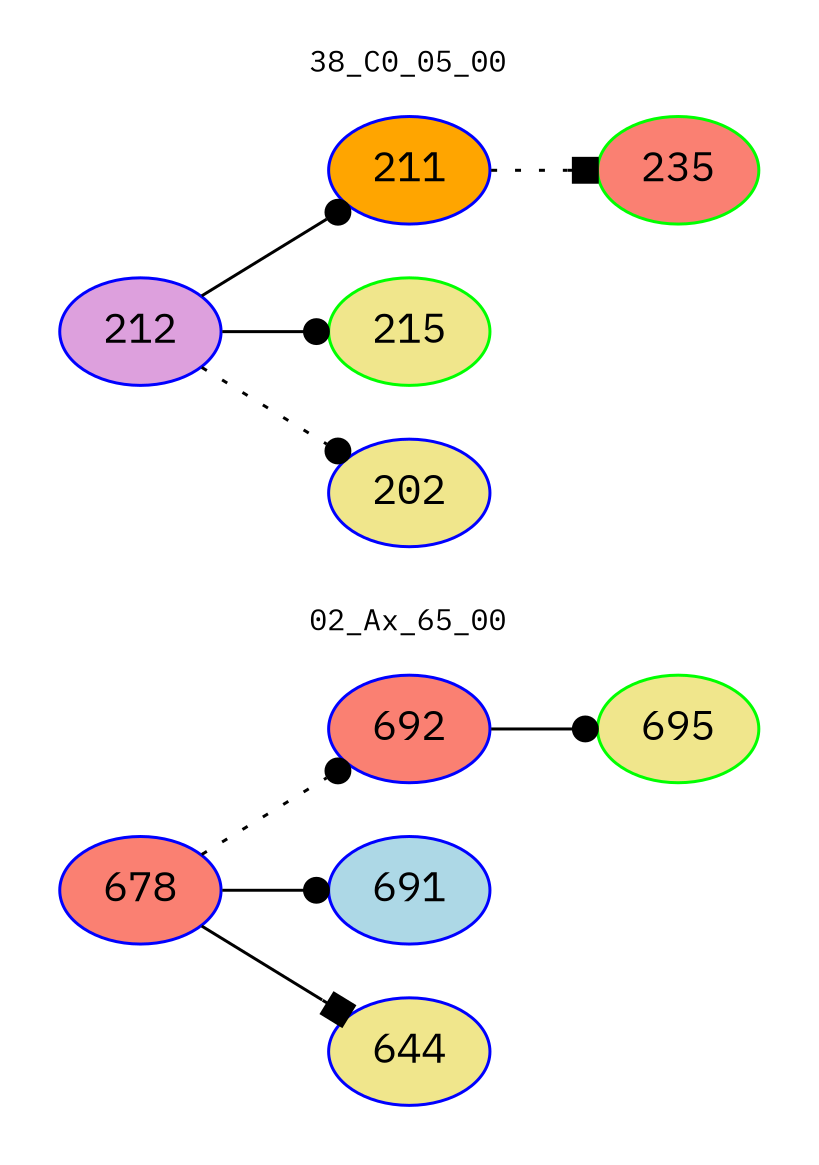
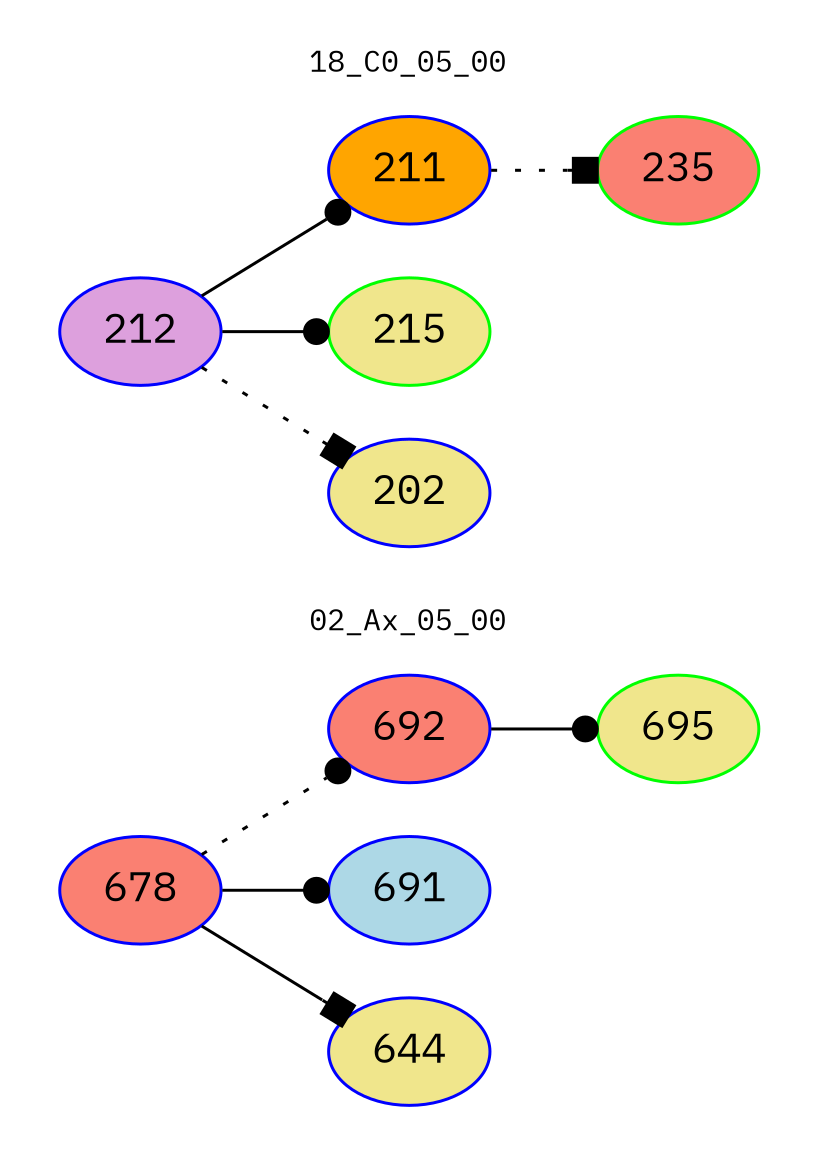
(409, 64) -> (409, 64)
(264, 406) -> (262, 404)
(409, 623) -> (409, 623)
